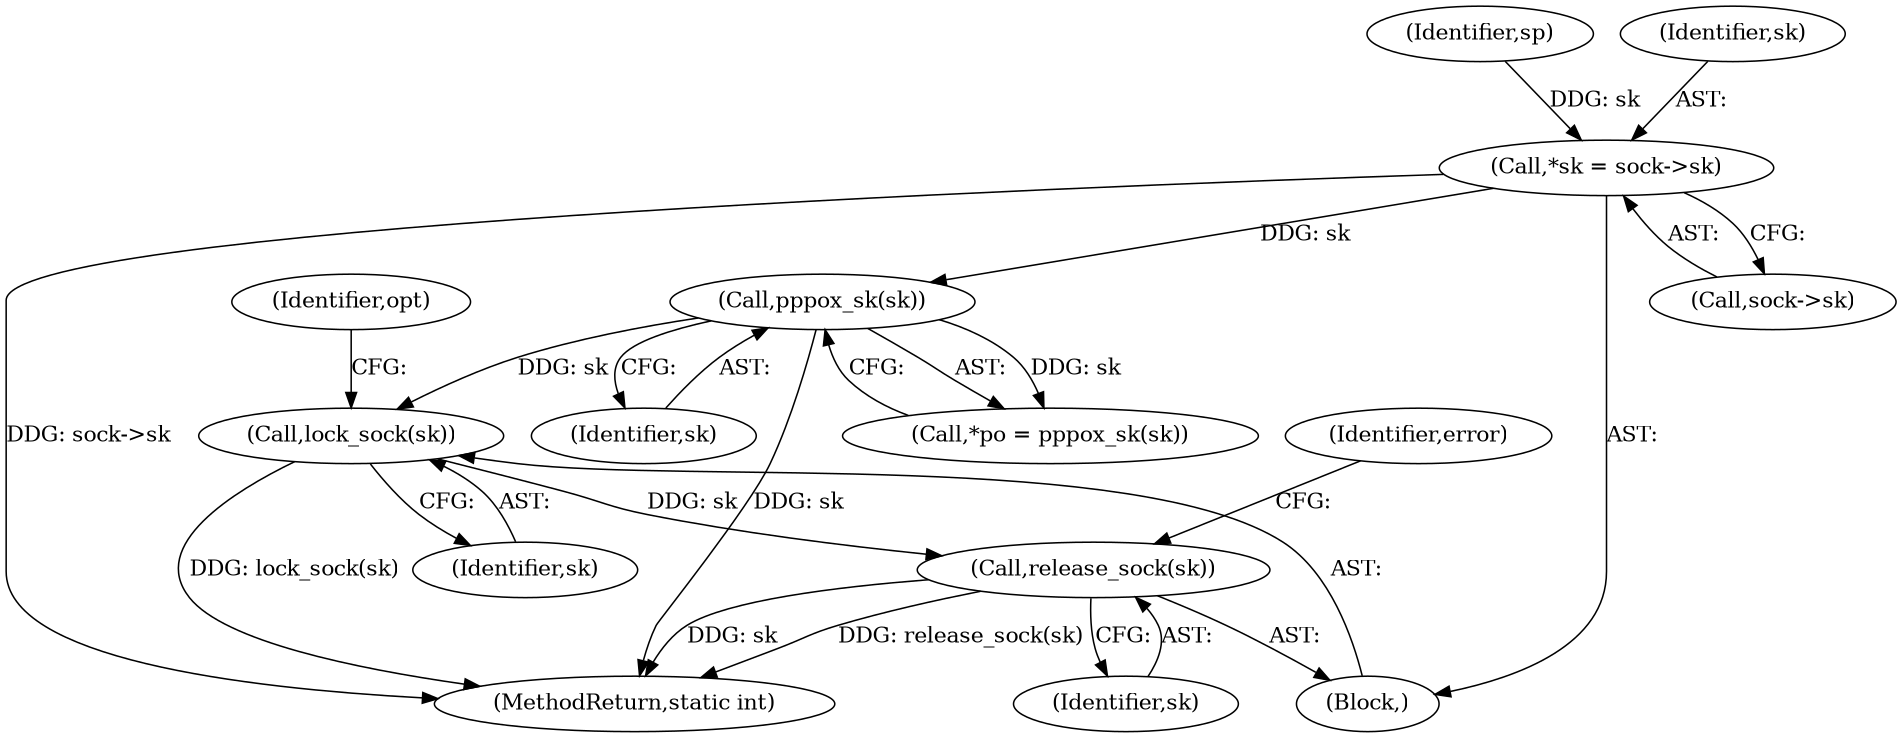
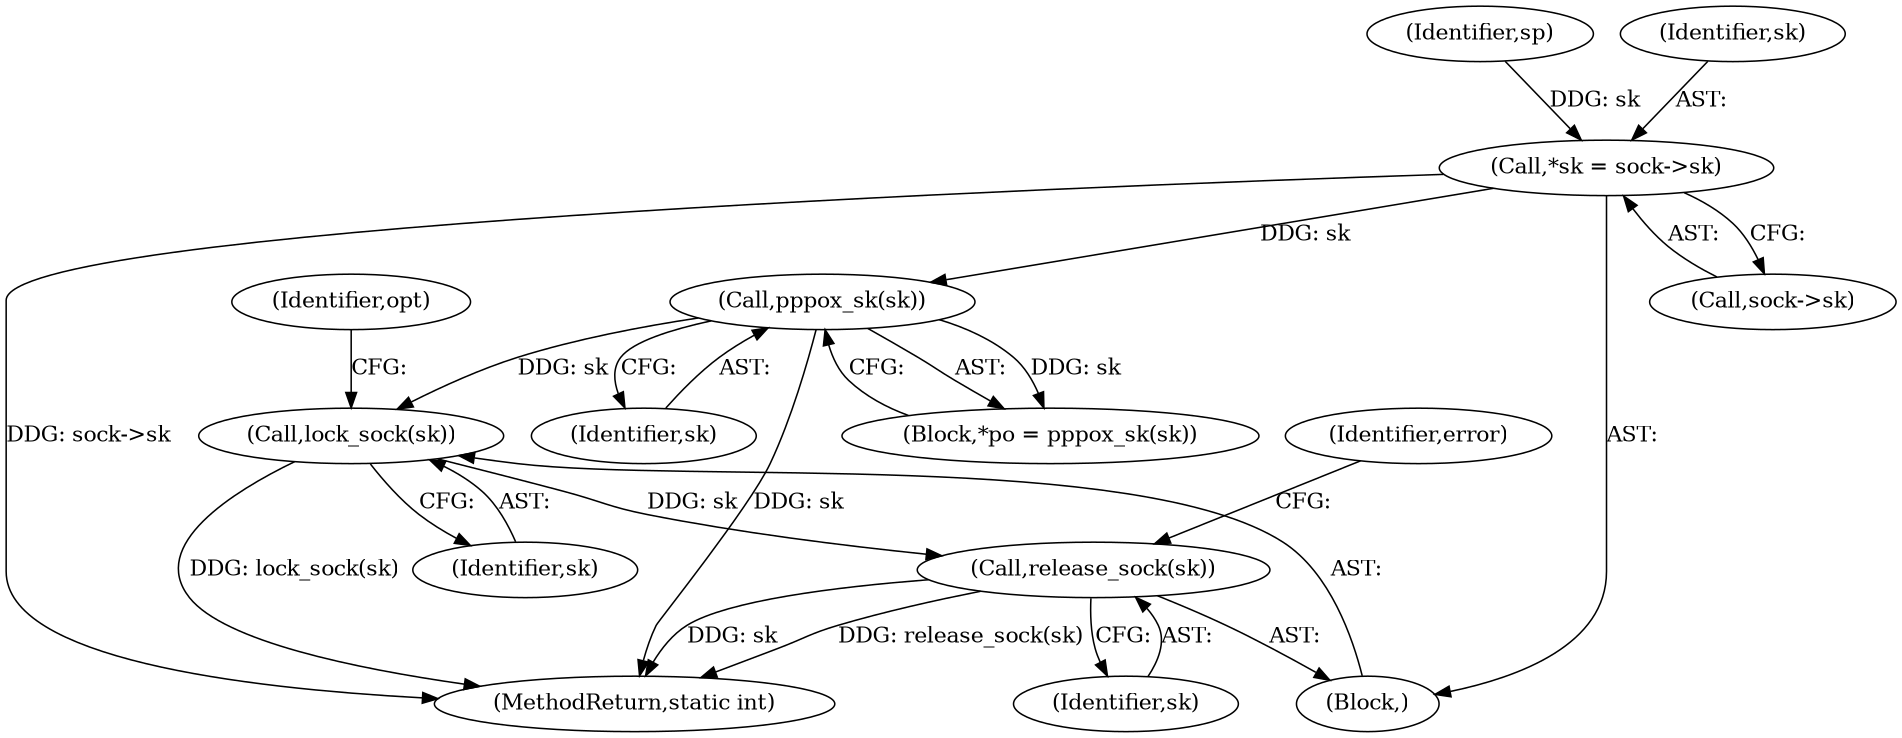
(1050, 436) -> (1050, 436)
